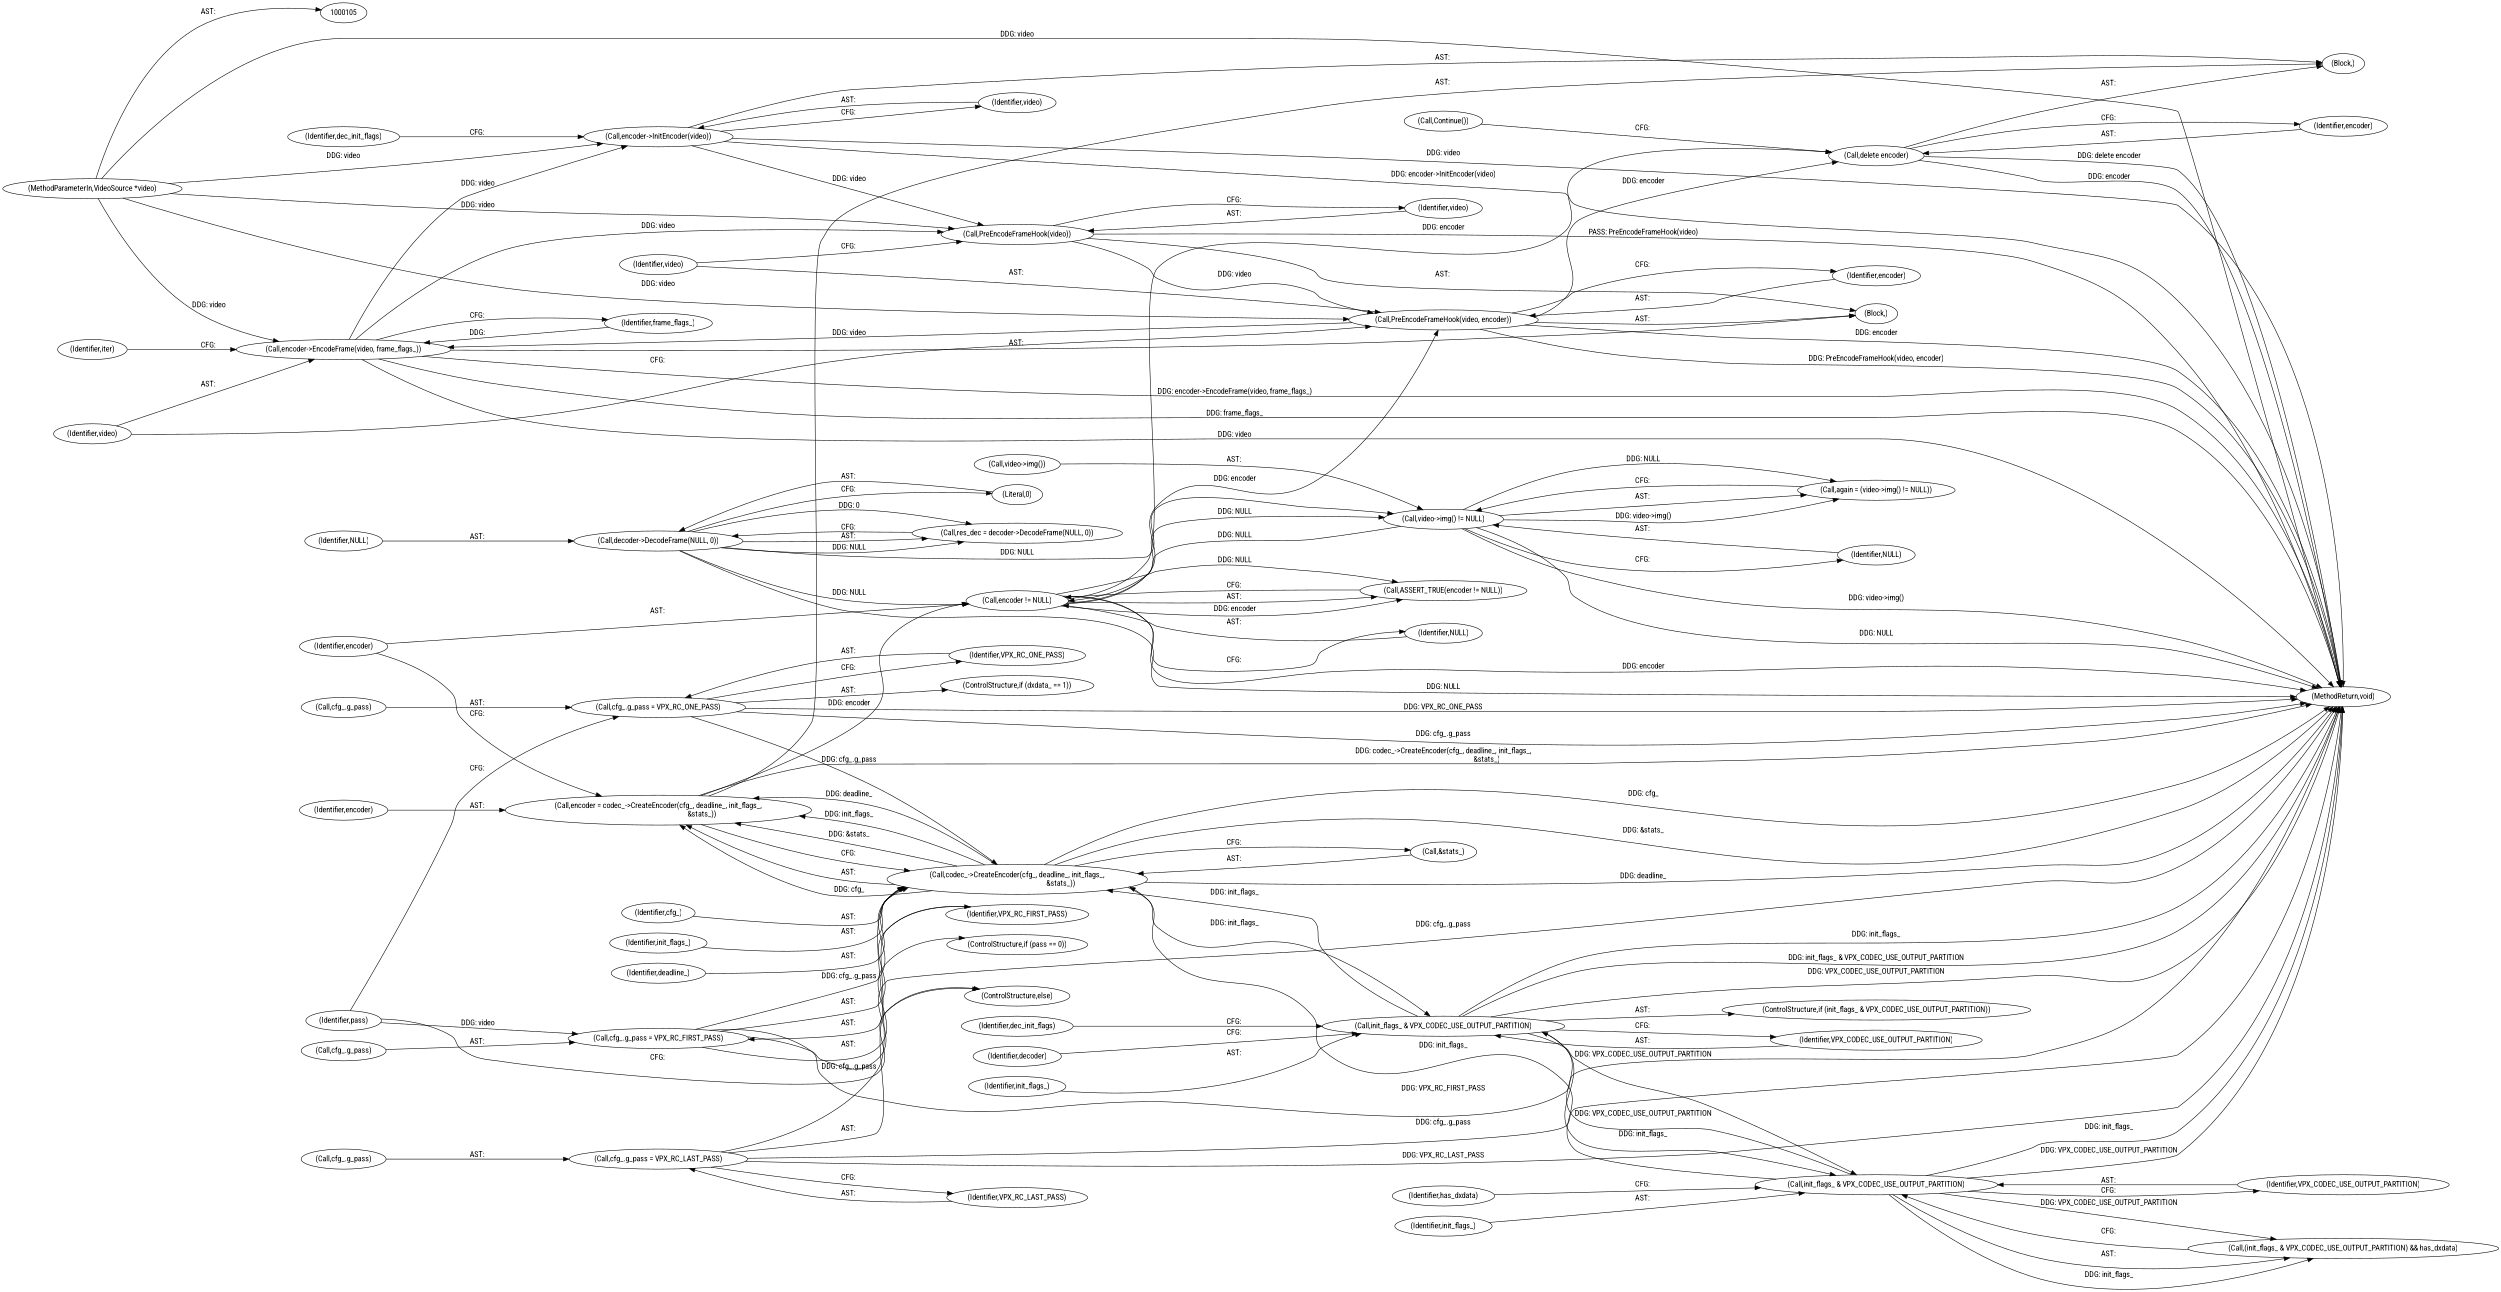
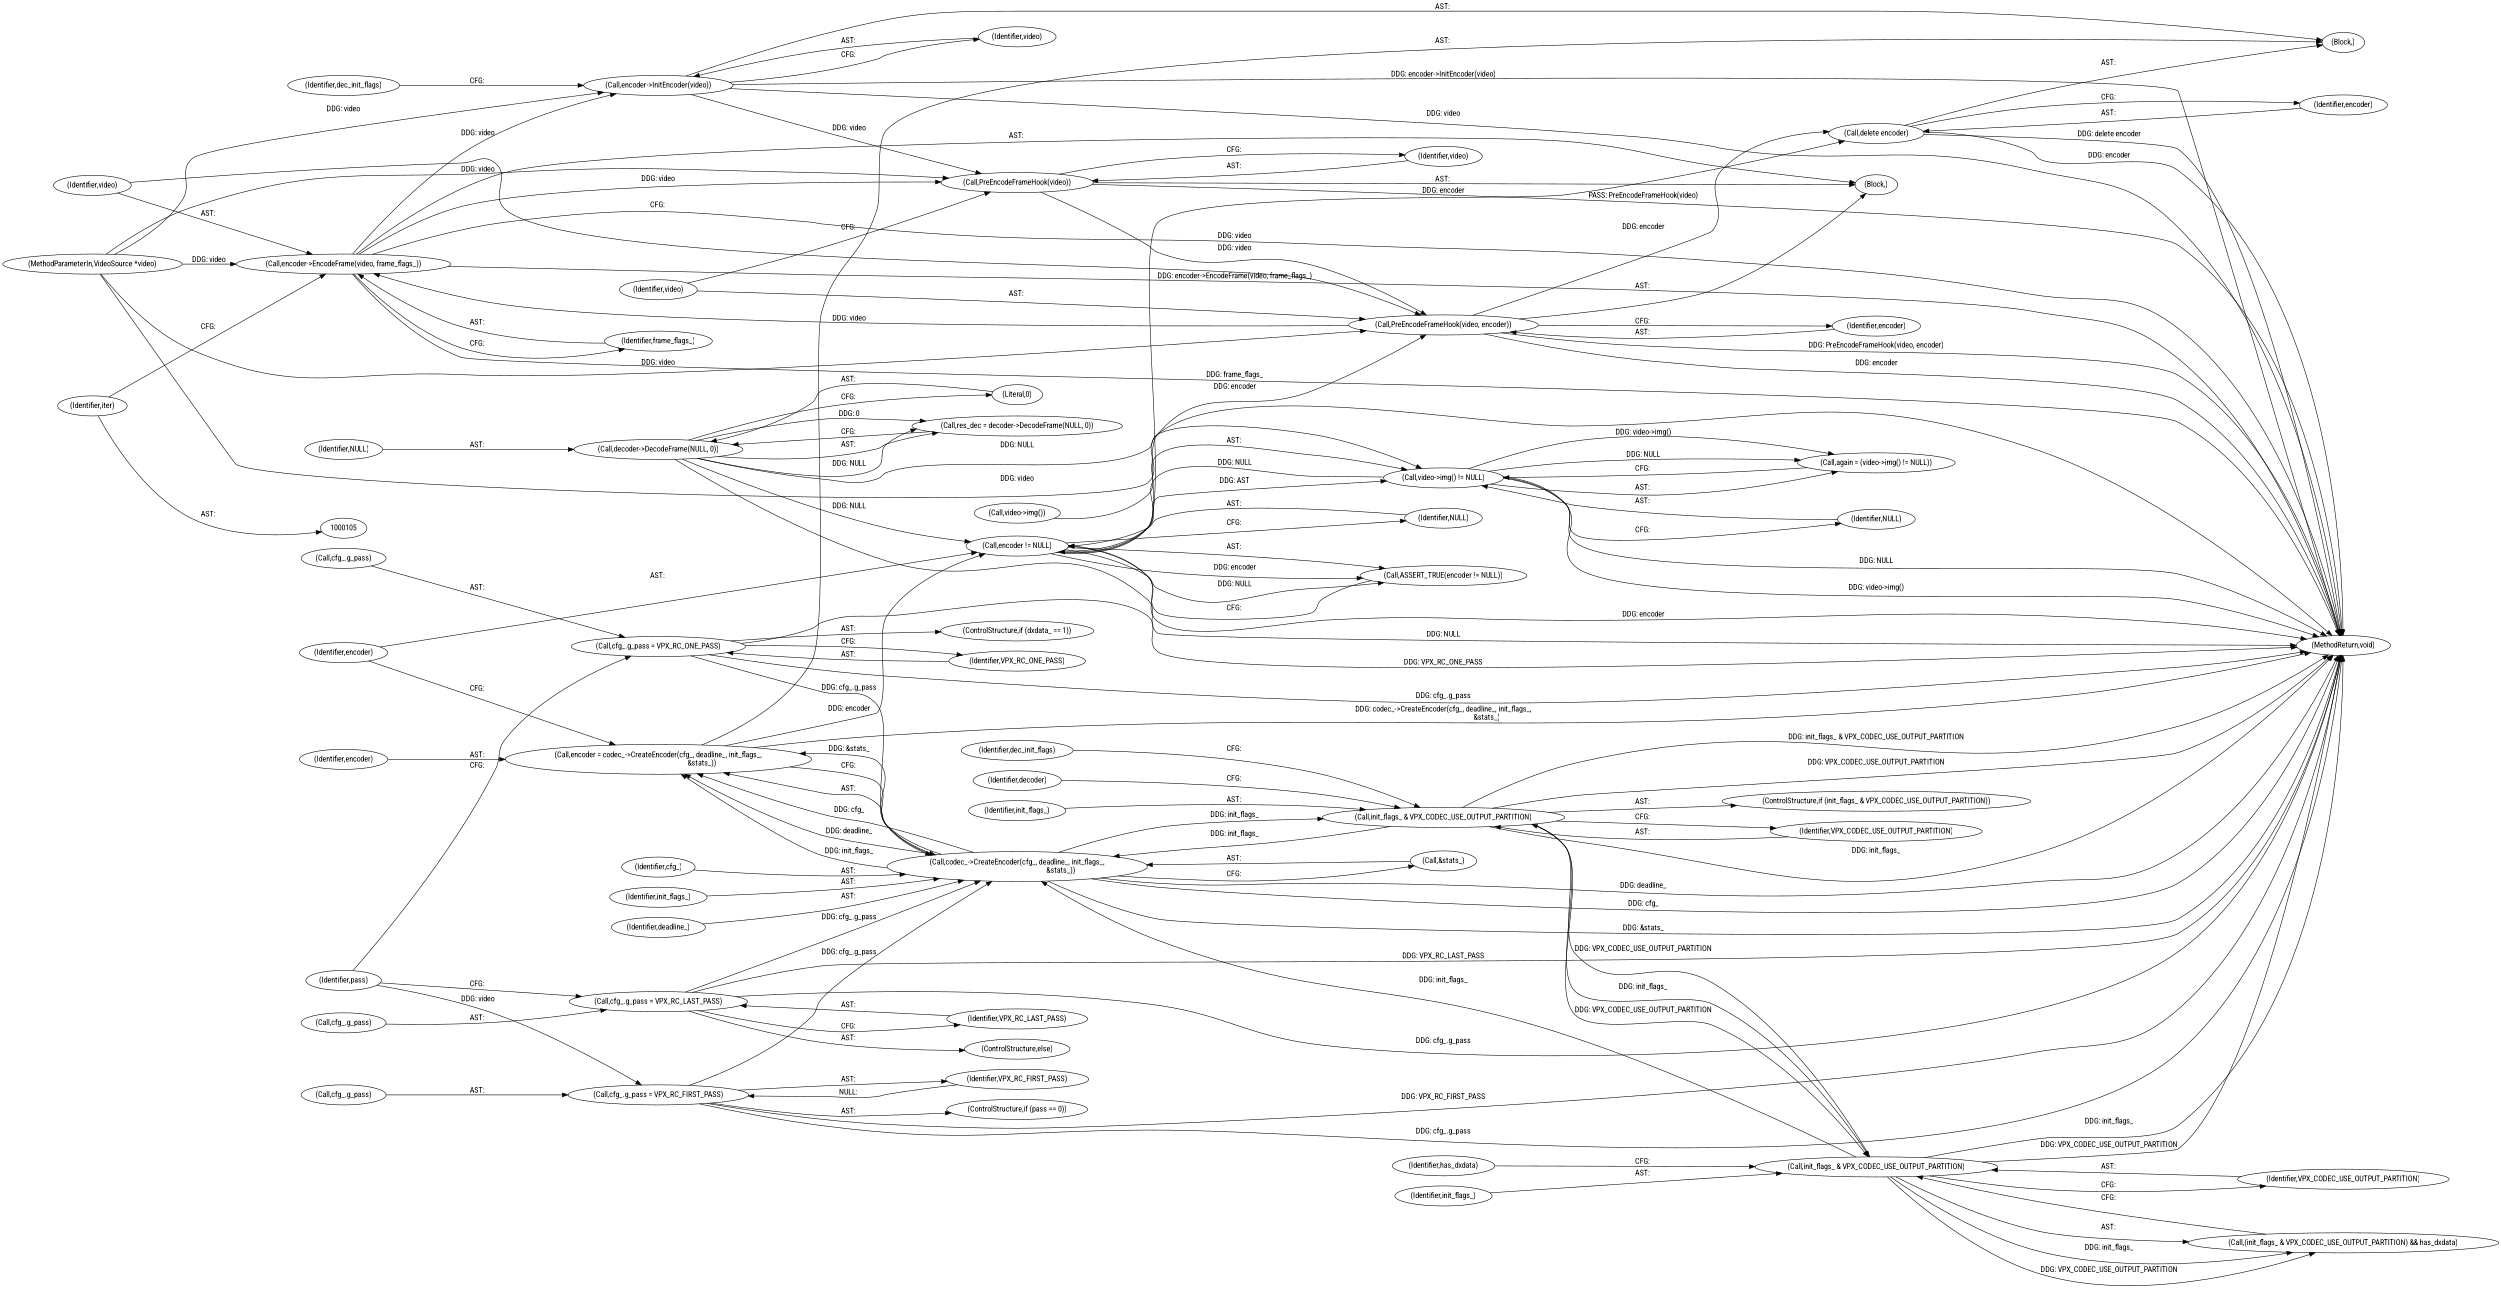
(171, 47) -> (186, 515)
(1443, 121) -> none
(478, 333) -> (478, 322)
(1235, 512) -> (1235, 481)
(849, 1023) -> (849, 1092)
(702, 1081) -> (478, 990)
